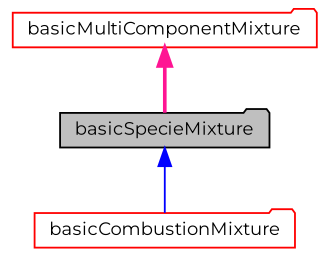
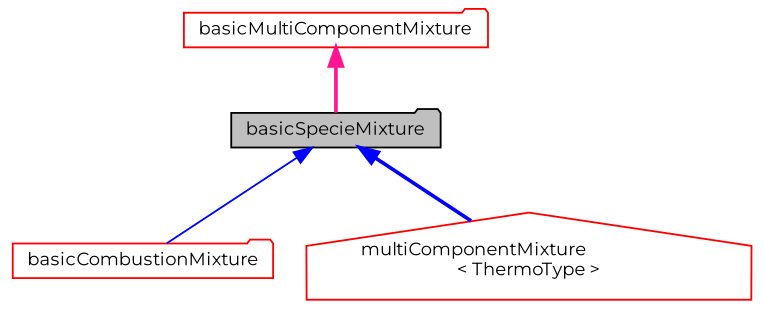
none -> (529, 261)
